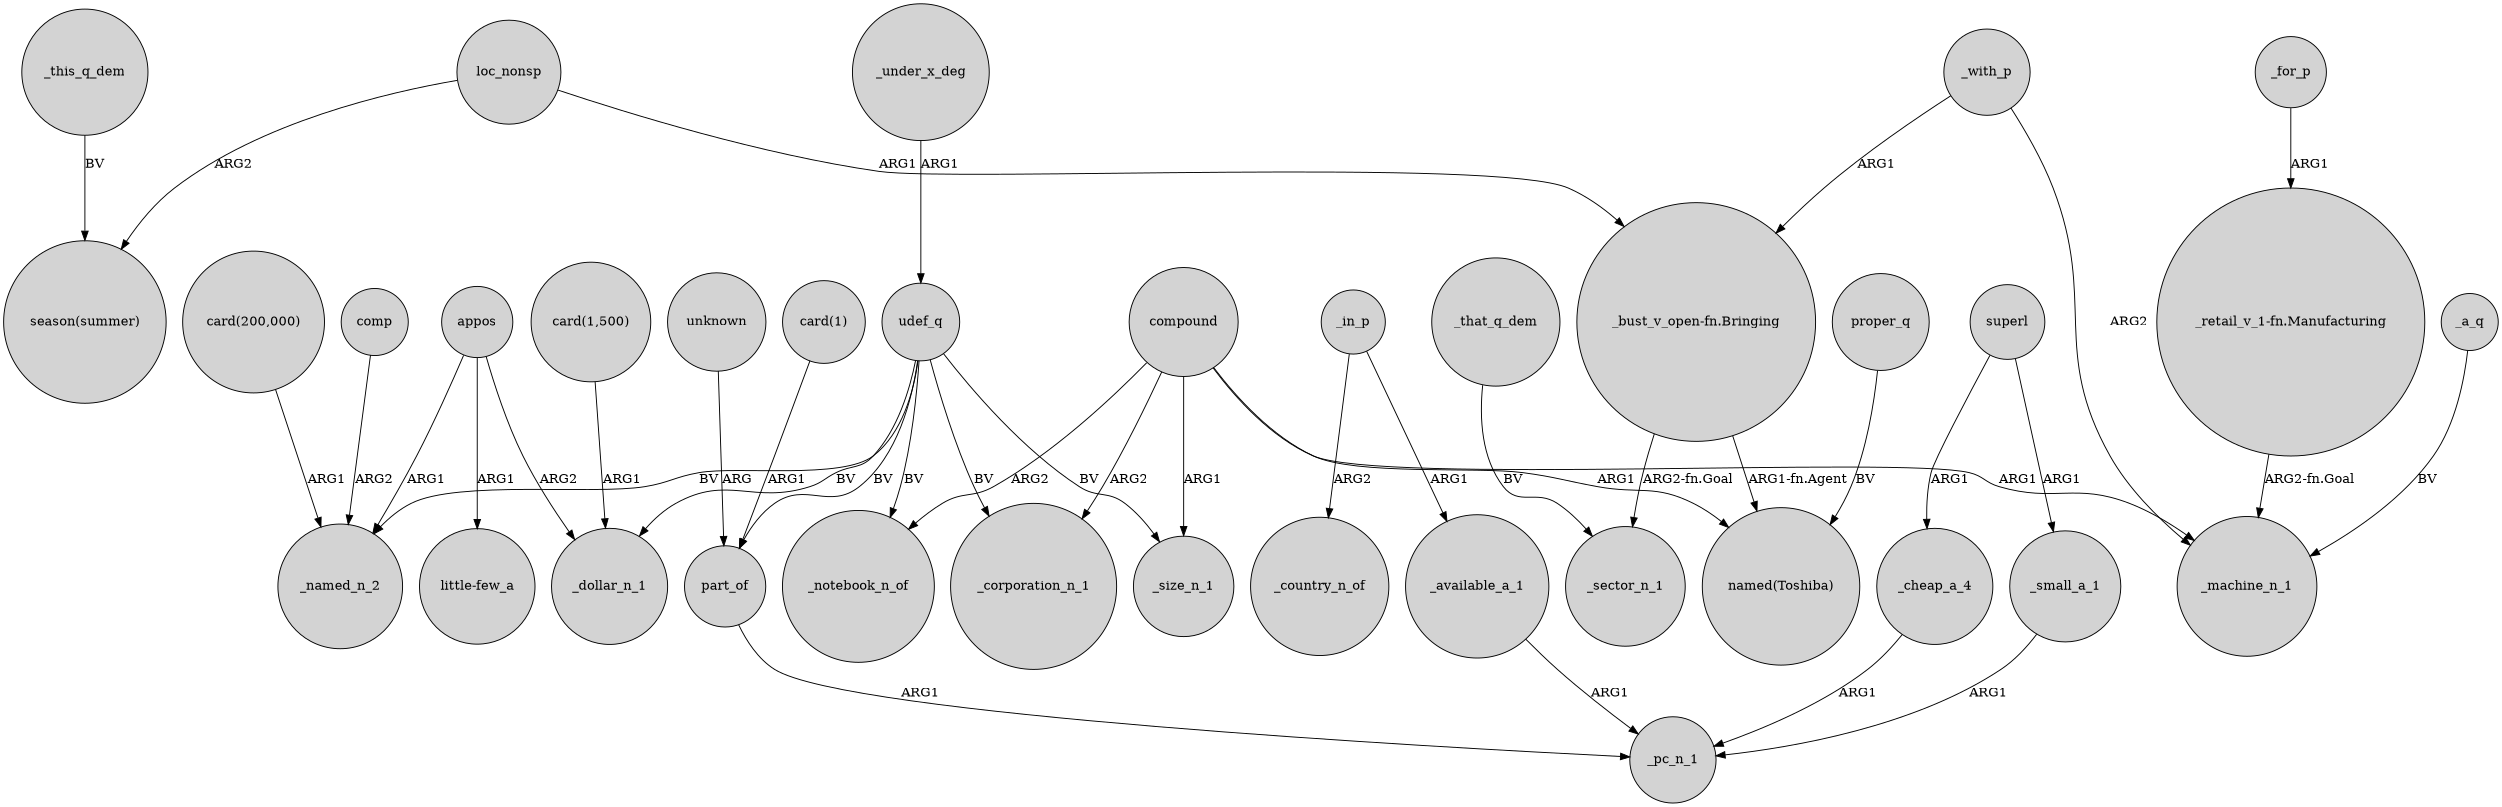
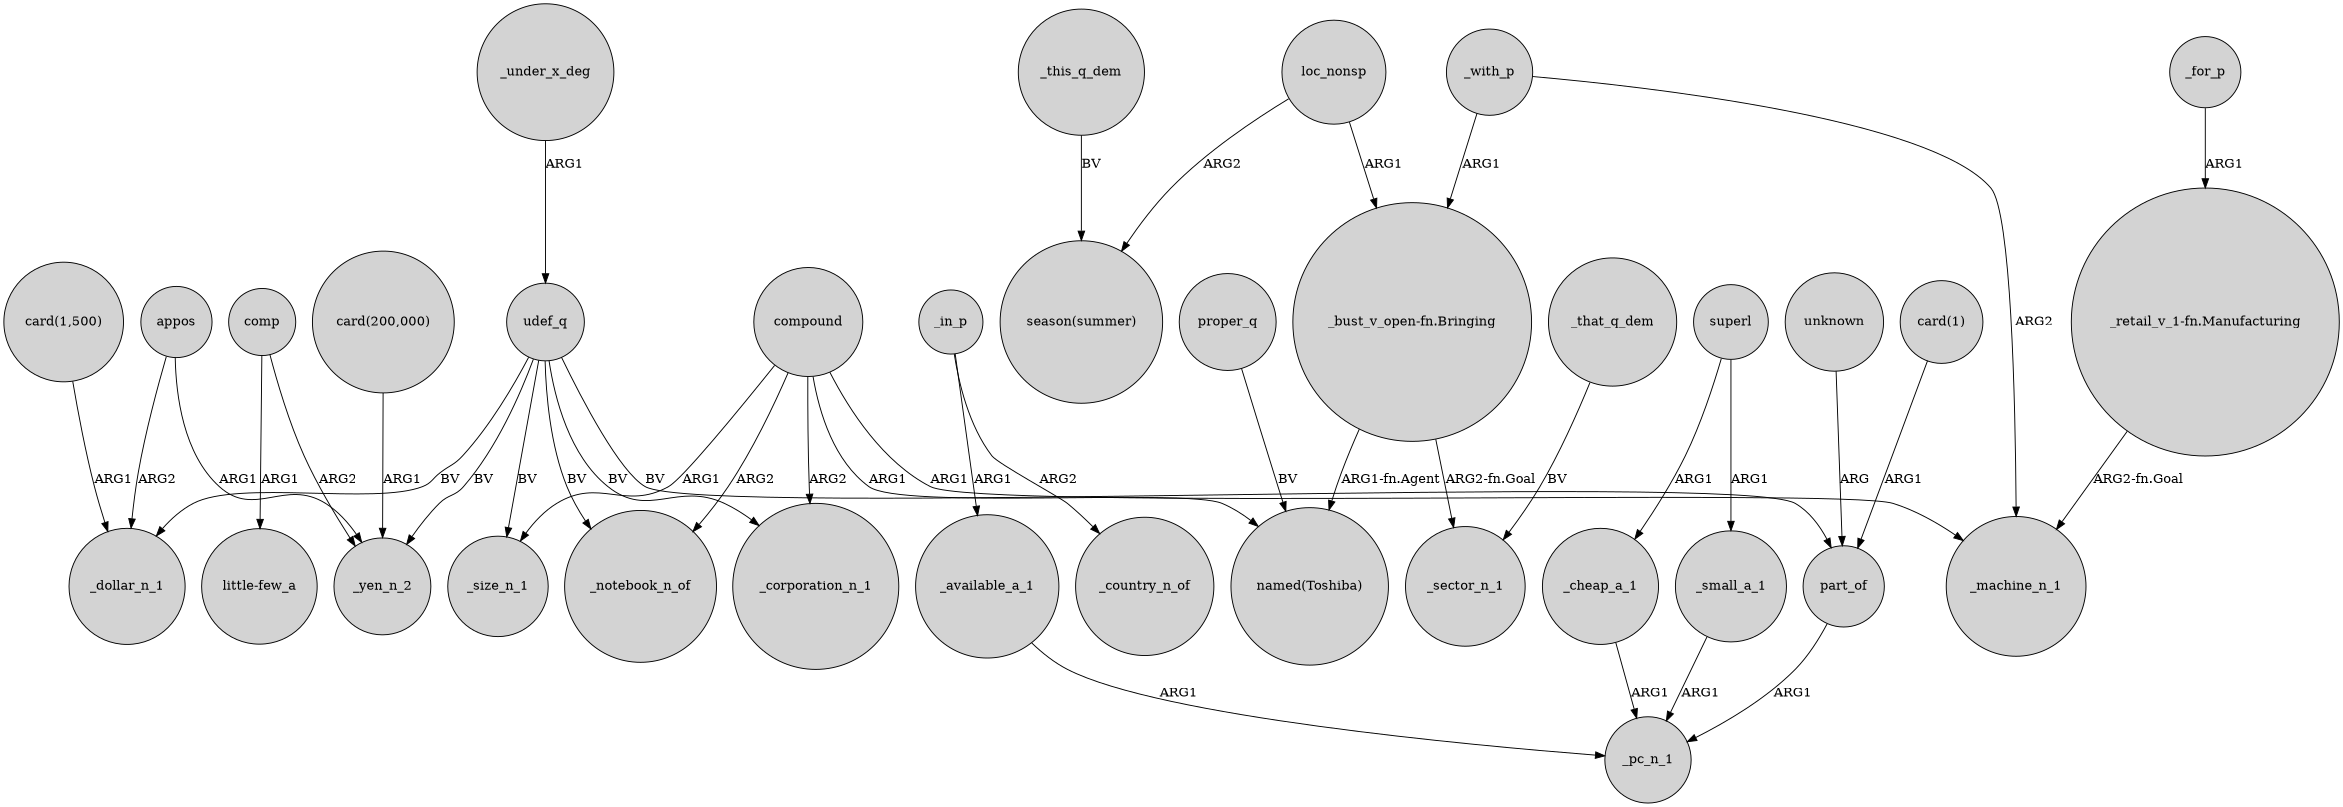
(2470, 322) -> none
(477, 439) -> (261, 437)
(340, 586) -> (382, 586)
(1935, 586) -> (1600, 586)
